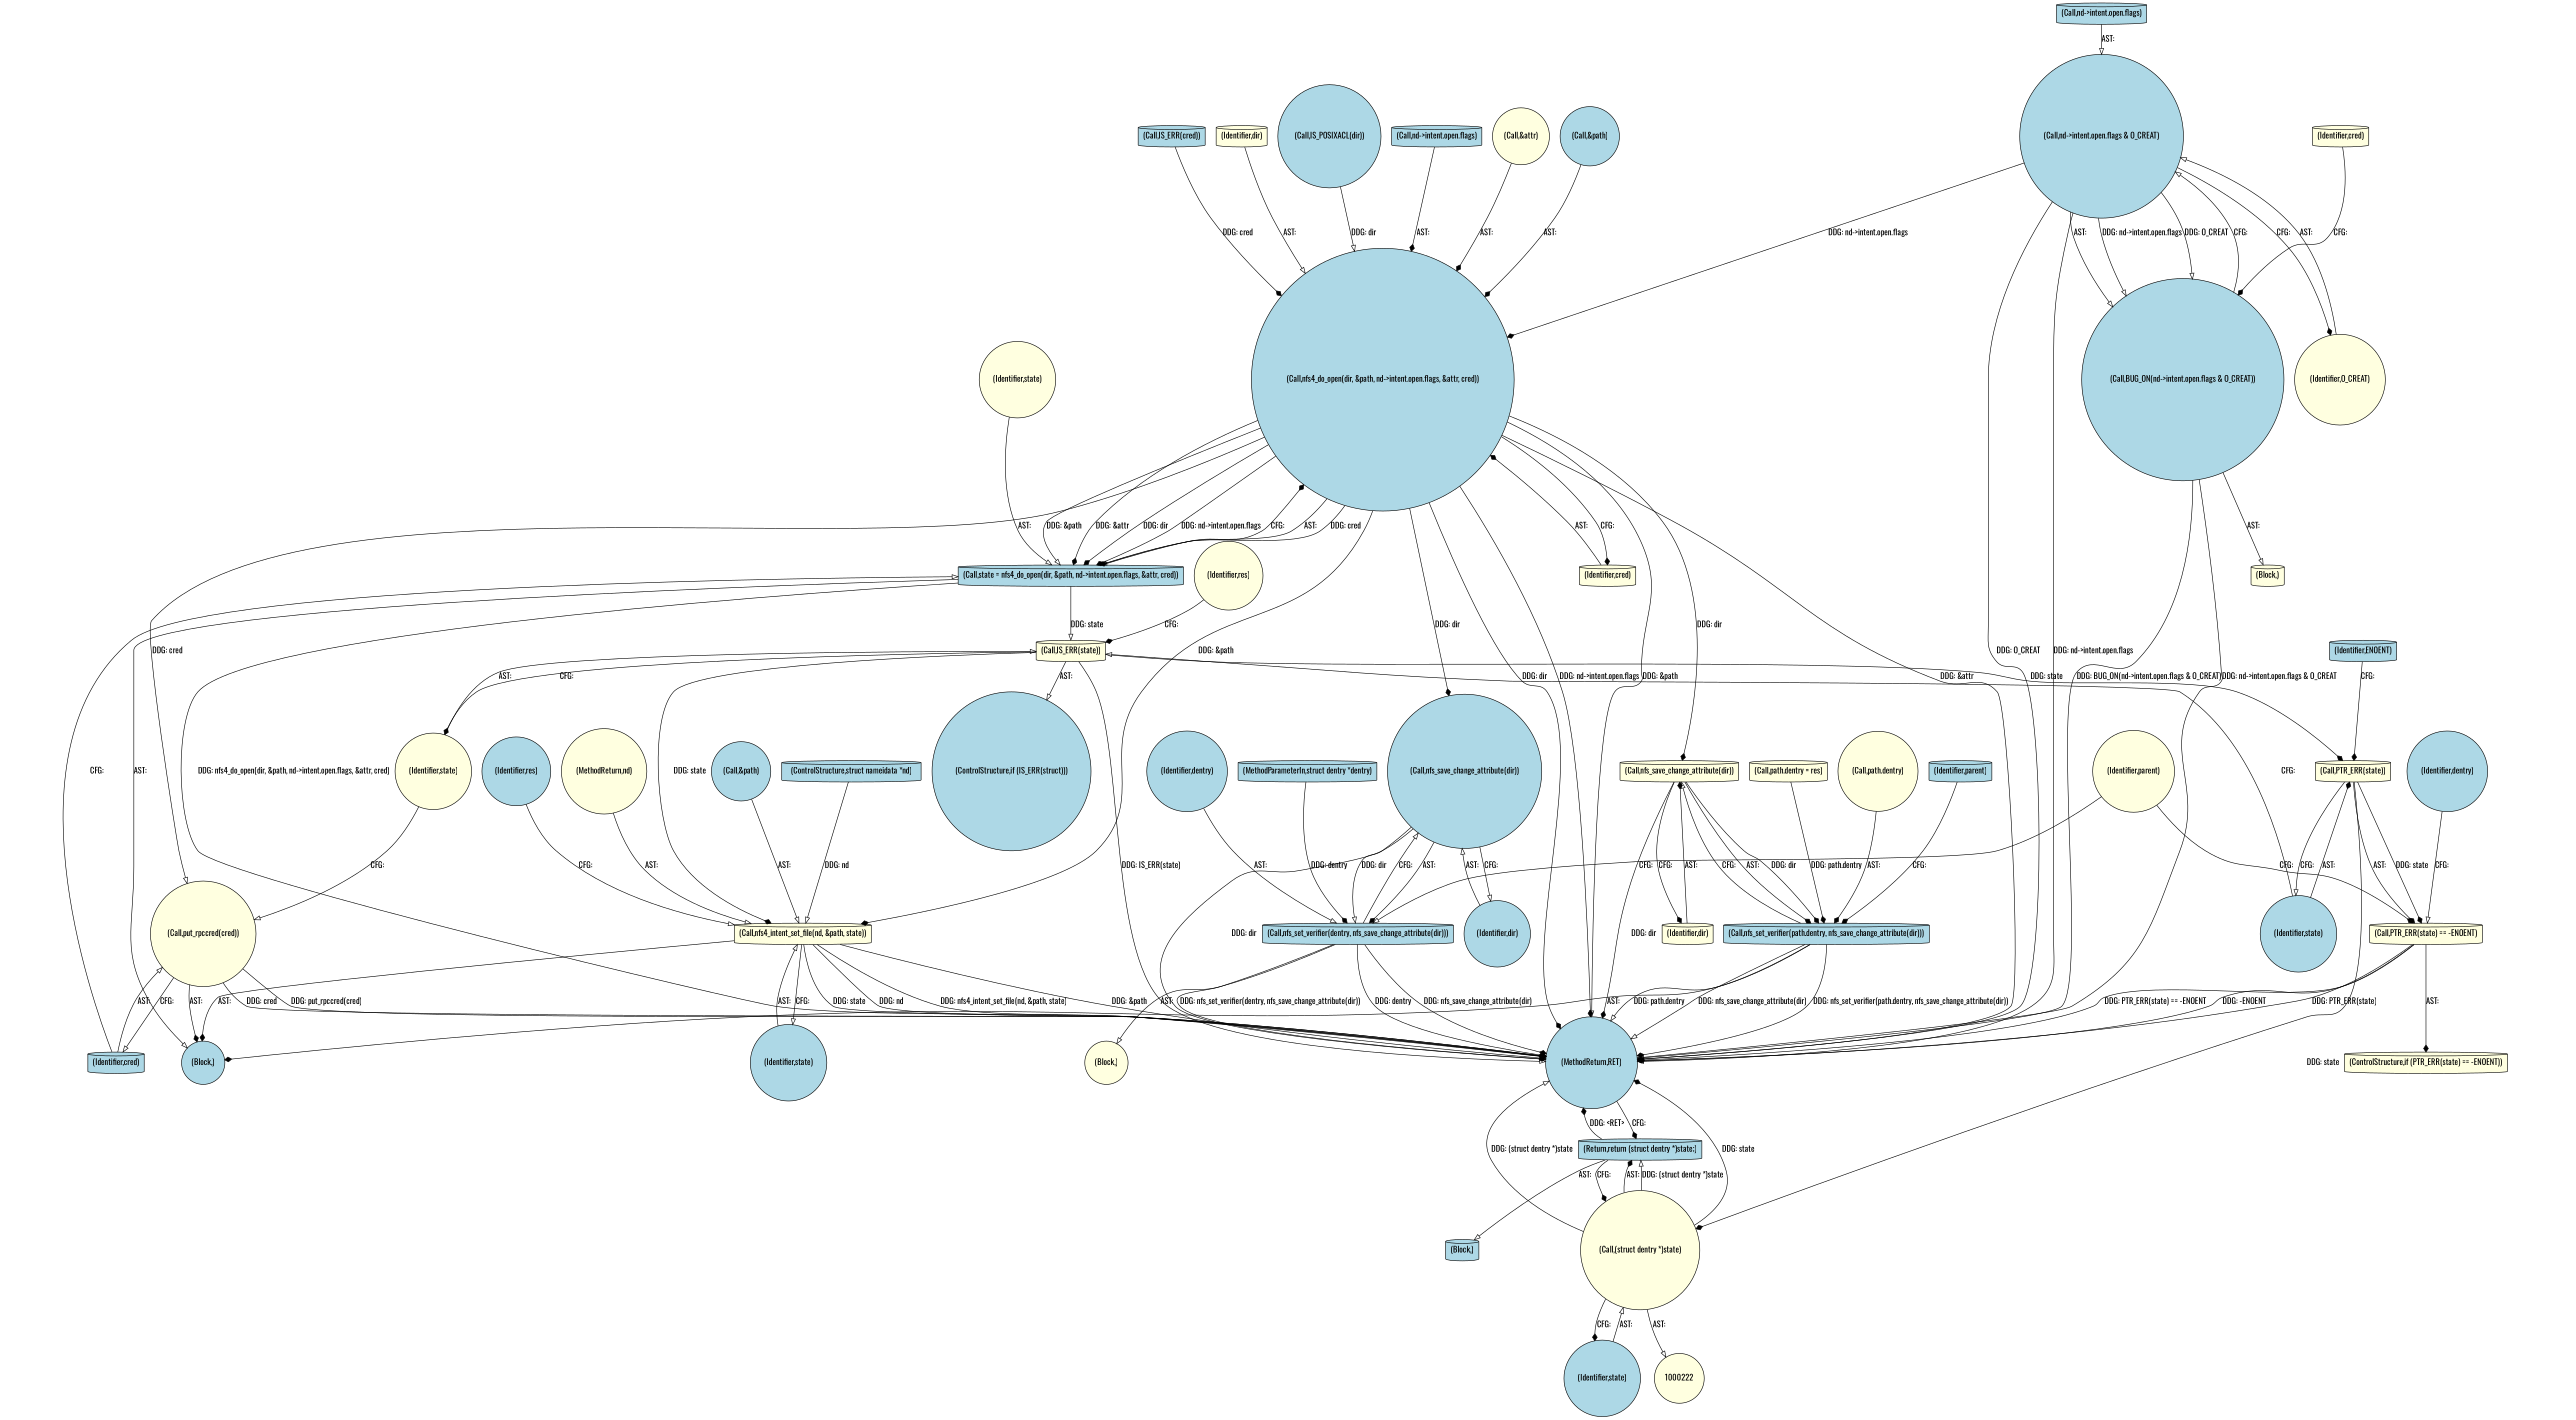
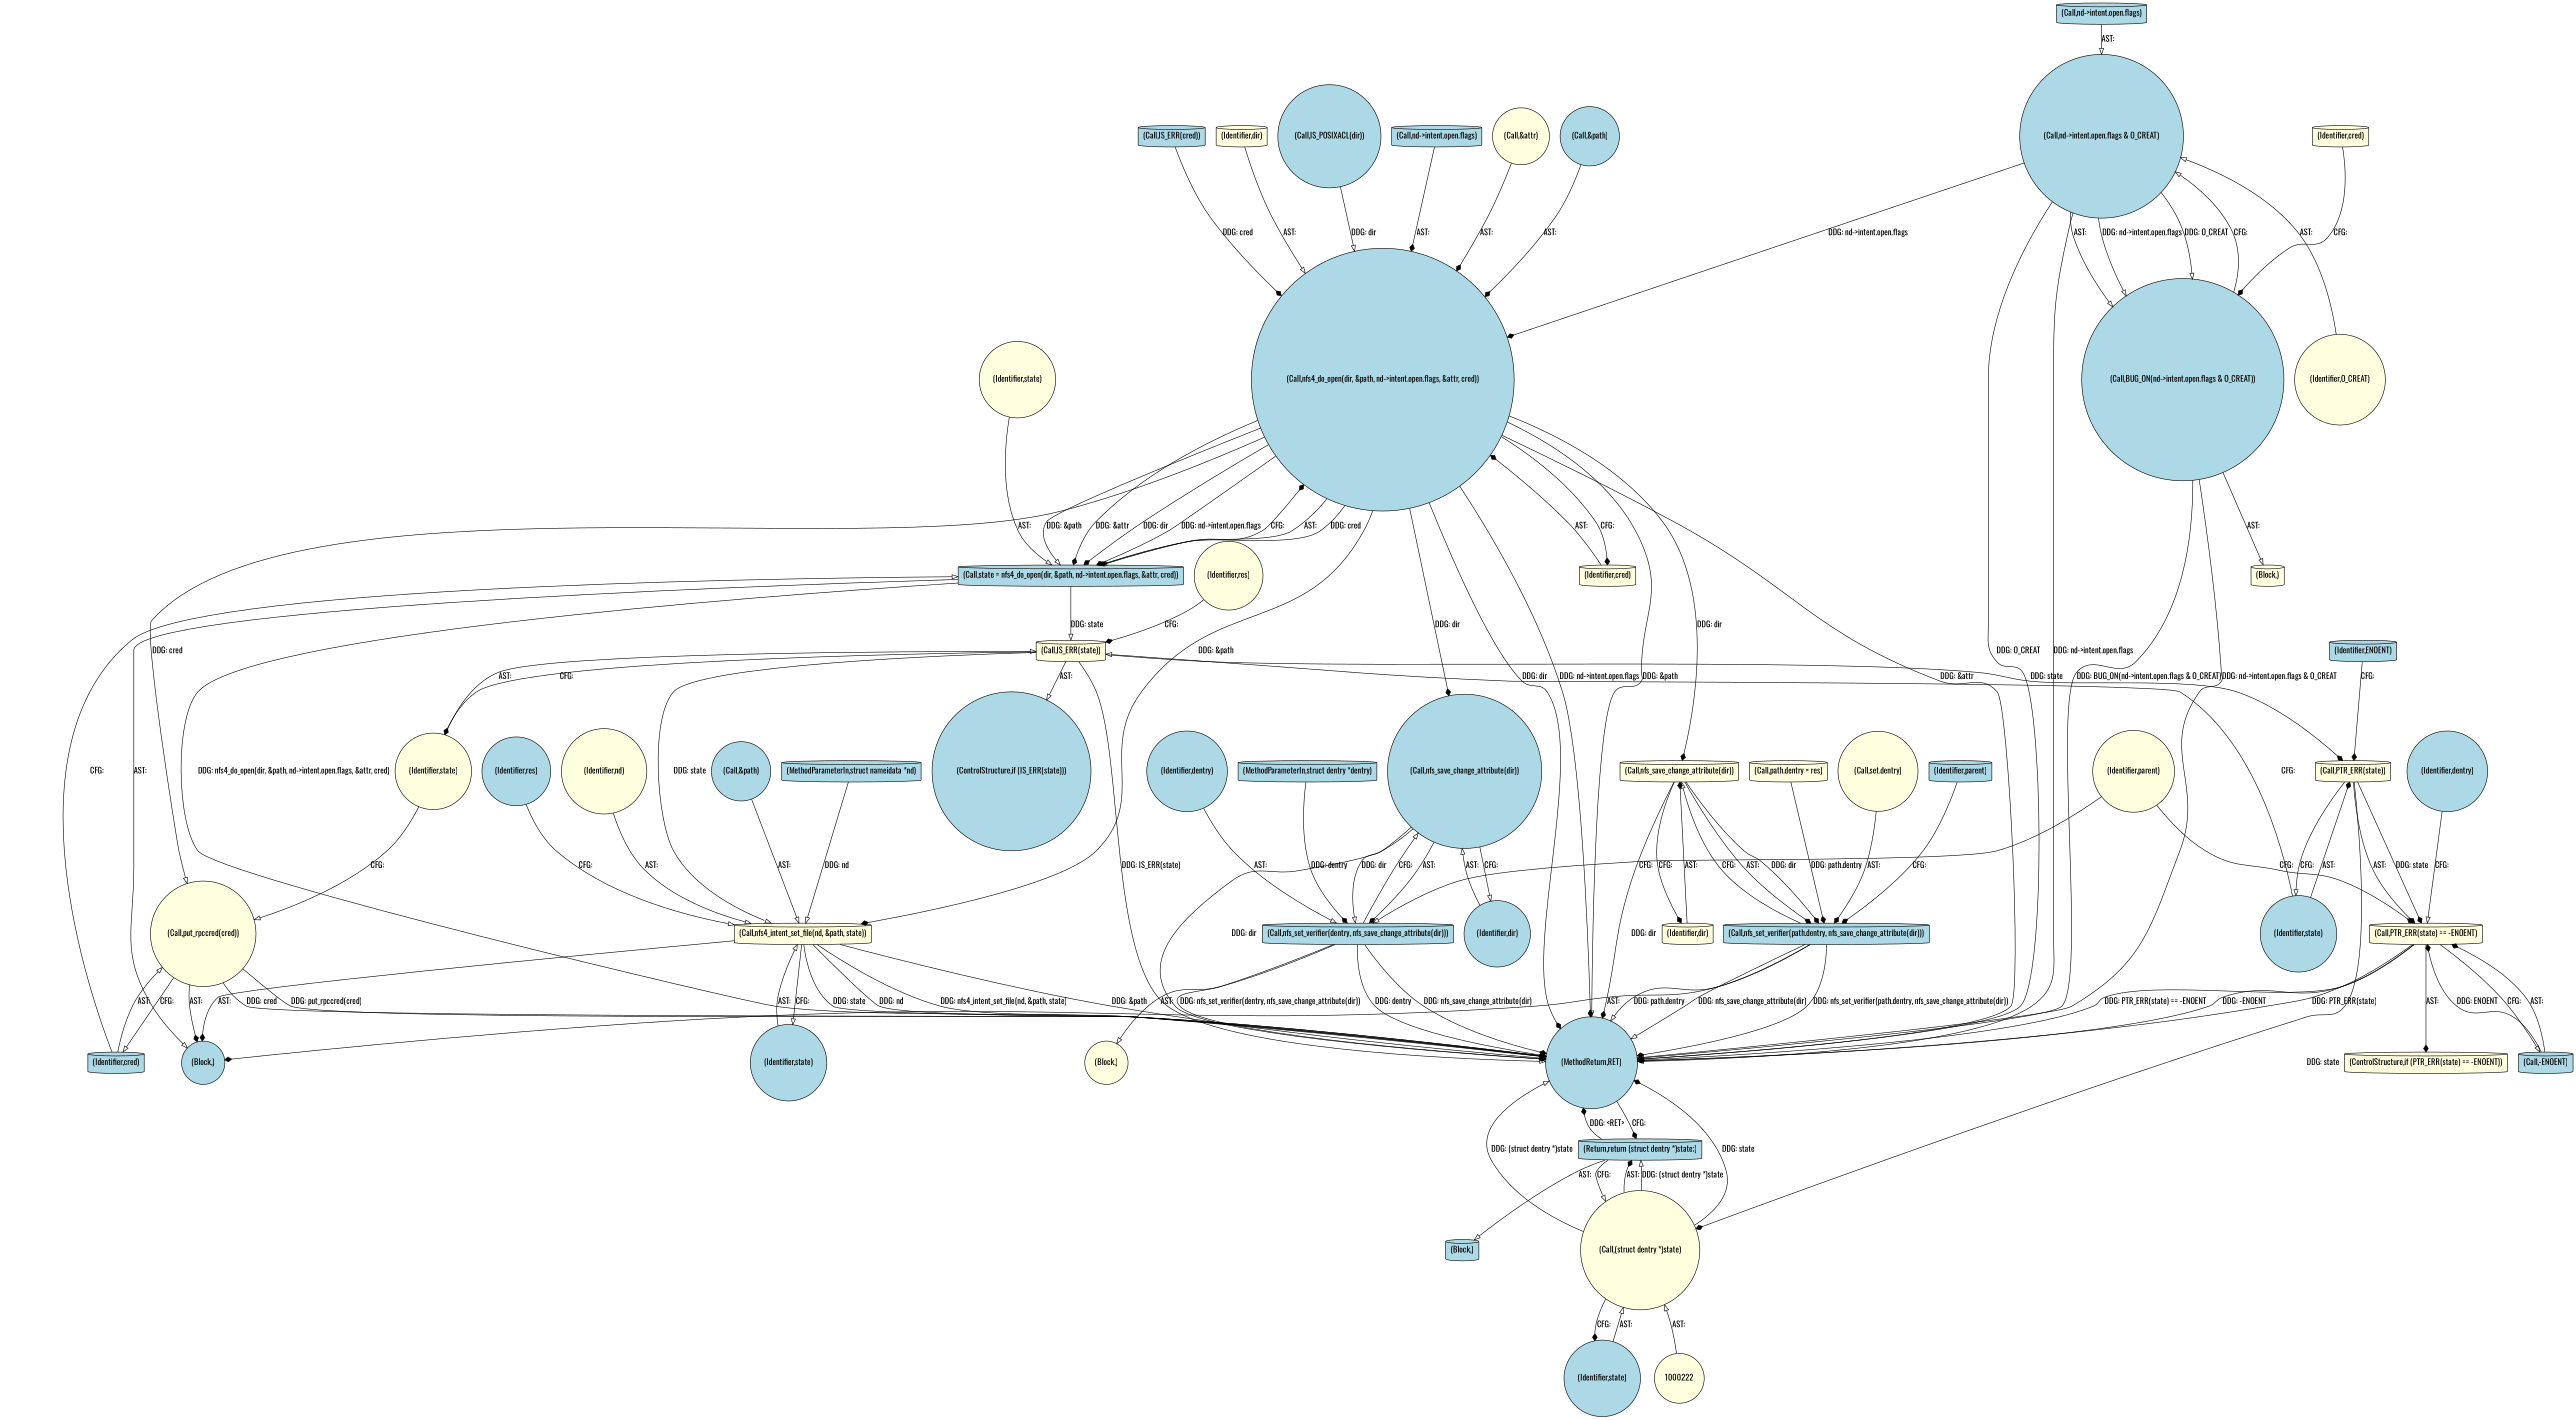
(2272, 231) -> none
(714, 678) -> (714, 678)
(604, 771) -> (604, 771)
(851, 771) -> (851, 771)
(1012, 771) -> (1012, 771)
(1878, 771) -> (1878, 771)
none -> (2546, 1063)
(1596, 1176) -> (1596, 1176)
(1653, 1331) -> (1673, 1332)
